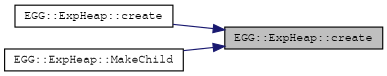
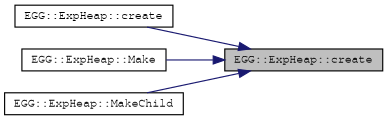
none -> (94, 60)
